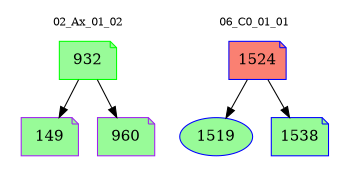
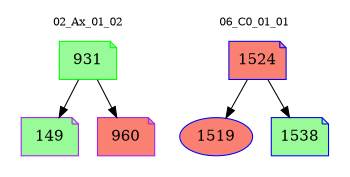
(88, 60) -> (88, 60)
(126, 137) -> (126, 137)
(216, 137) -> (216, 137)
